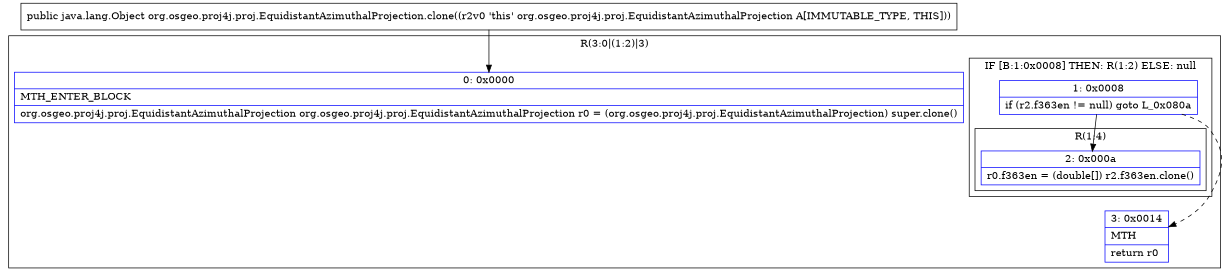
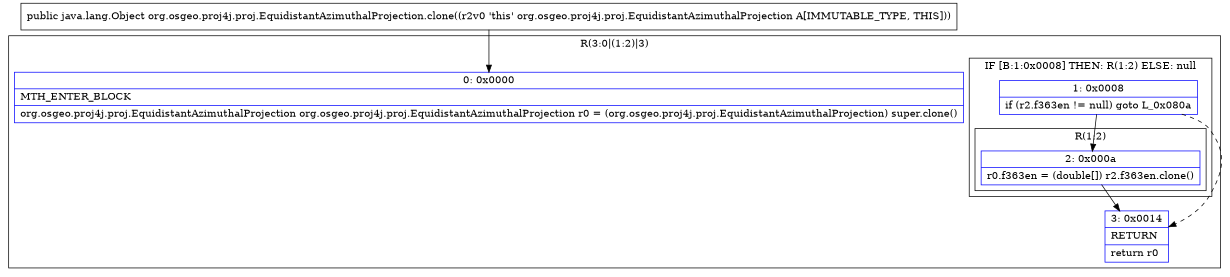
(1091, 137) -> (1091, 137)
none -> (1109, 195)
(1124, 236) -> (1134, 236)
